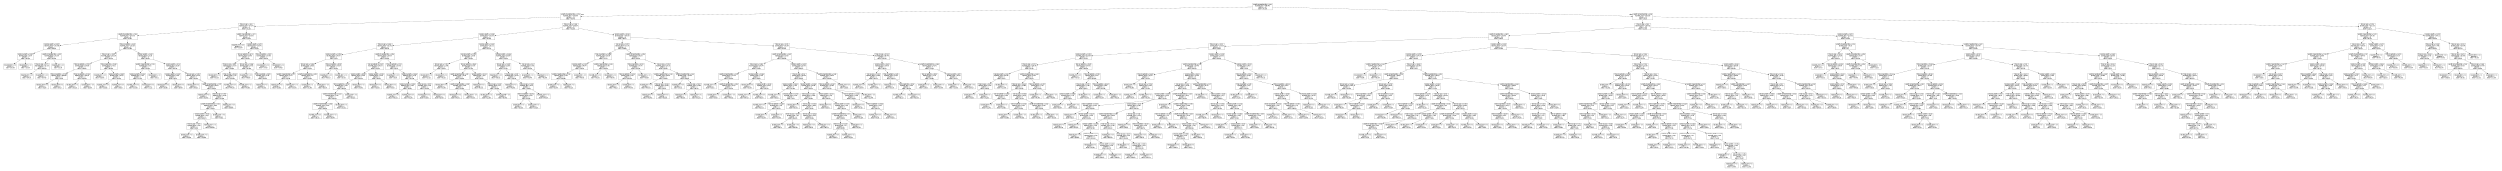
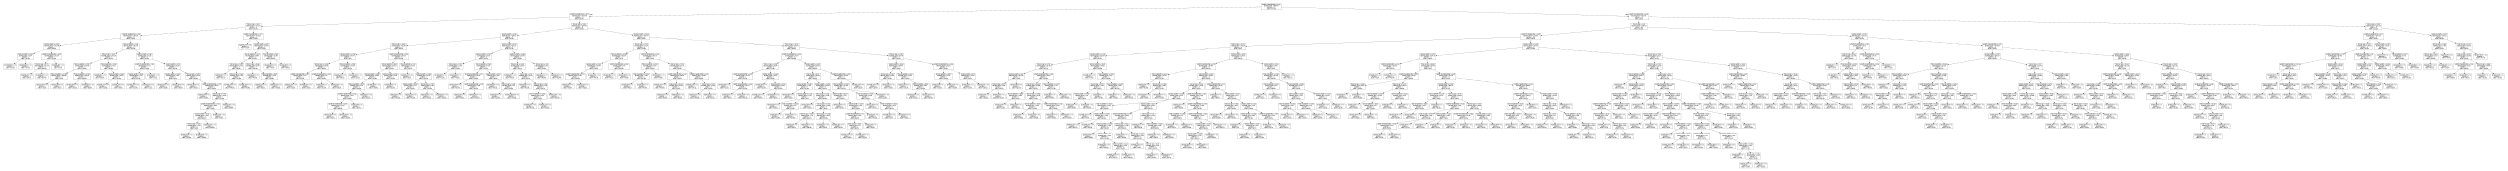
none -> (261, 86)
(390, 86) -> none
(984, 96) -> (999, 96)
